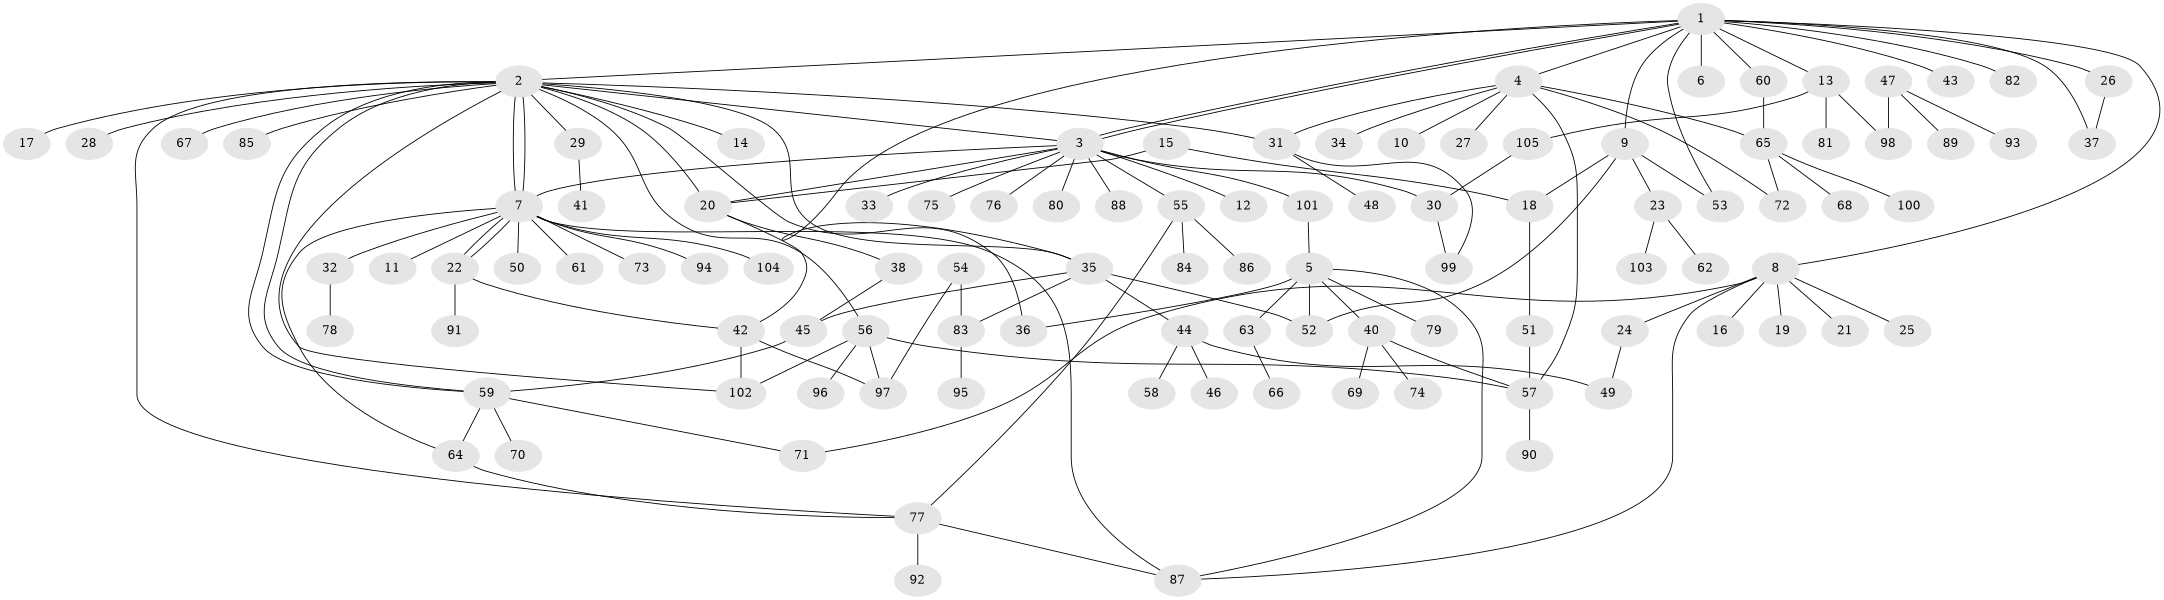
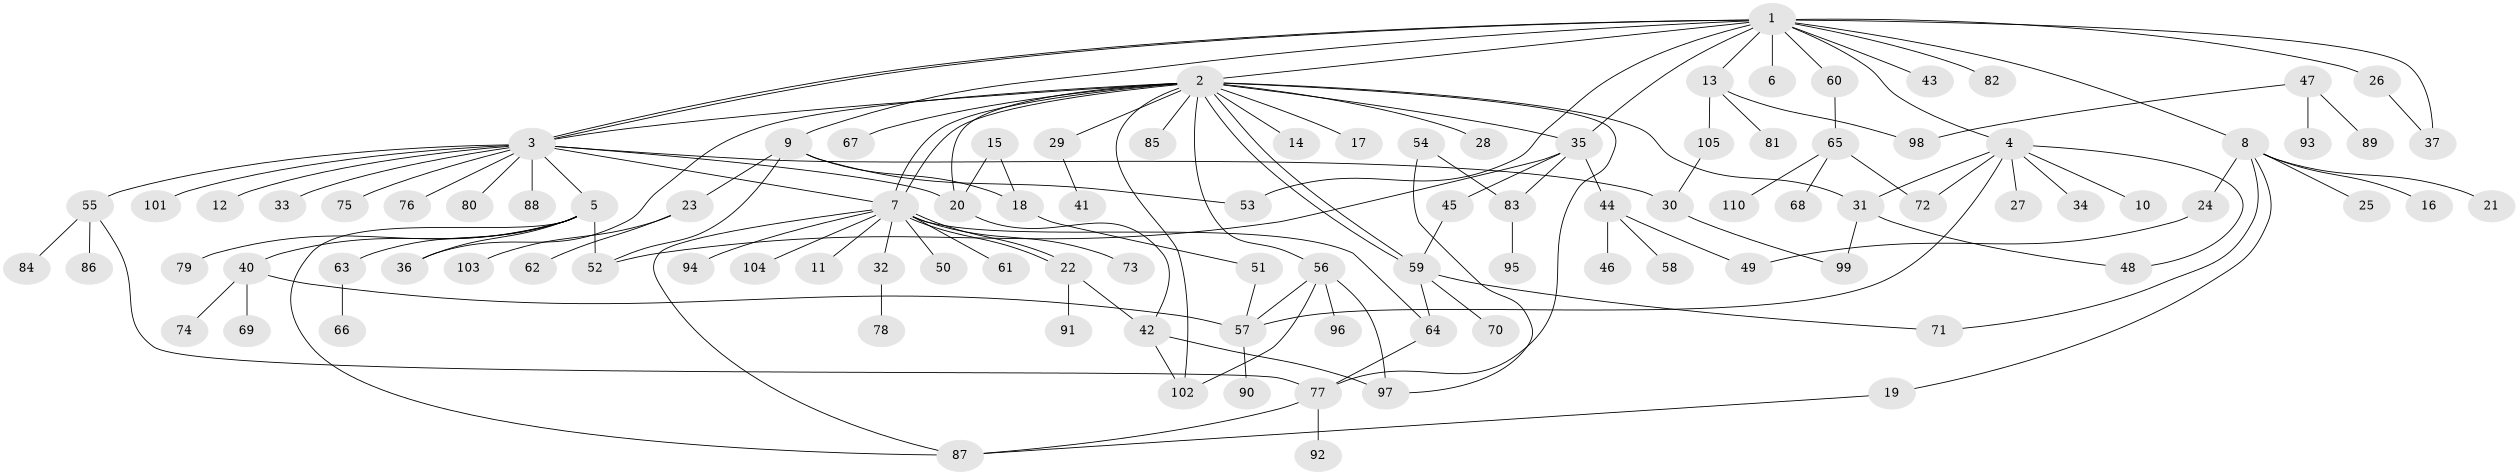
(1643, 107) -> (2203, 171)
(1909, 206) -> (1734, 206)
(1309, 238) -> (563, 175)
(899, 269) -> none
(1562, 534) -> (1426, 425)
